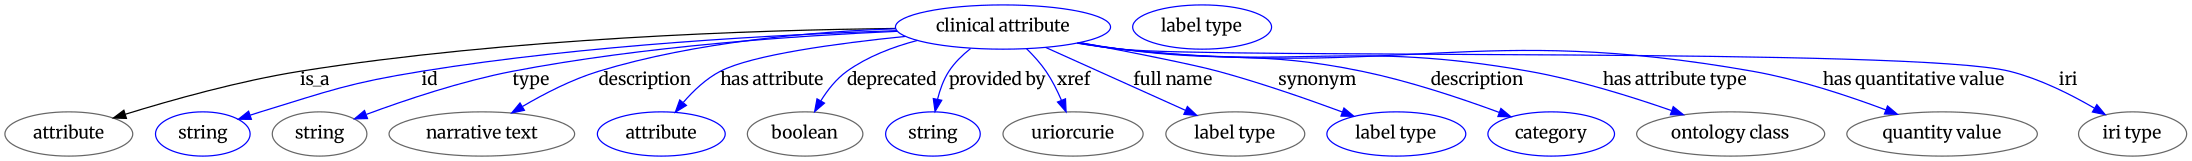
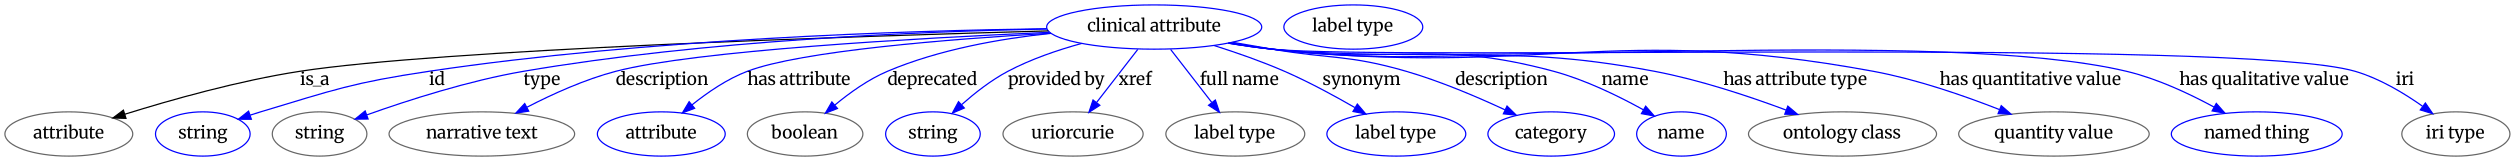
none -> (1682, 134)
none -> (2257, 134)
